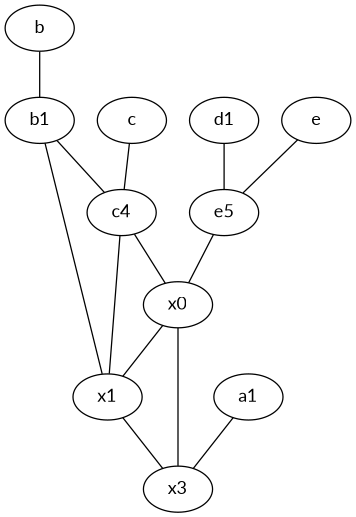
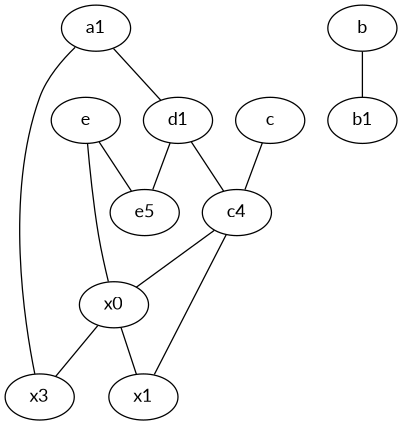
none -> (137, 74)
(81, 166) -> (207, 167)
(74, 259) -> none
(201, 259) -> (95, 213)
(143, 443) -> none
